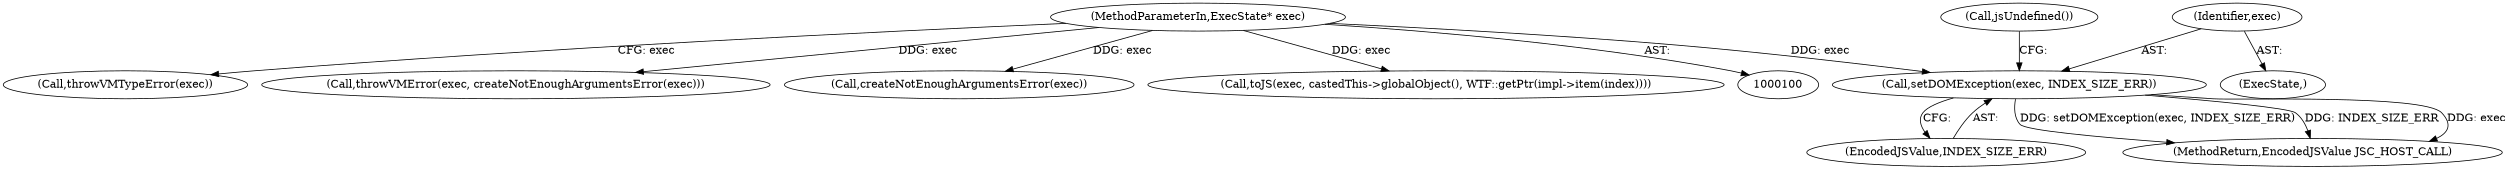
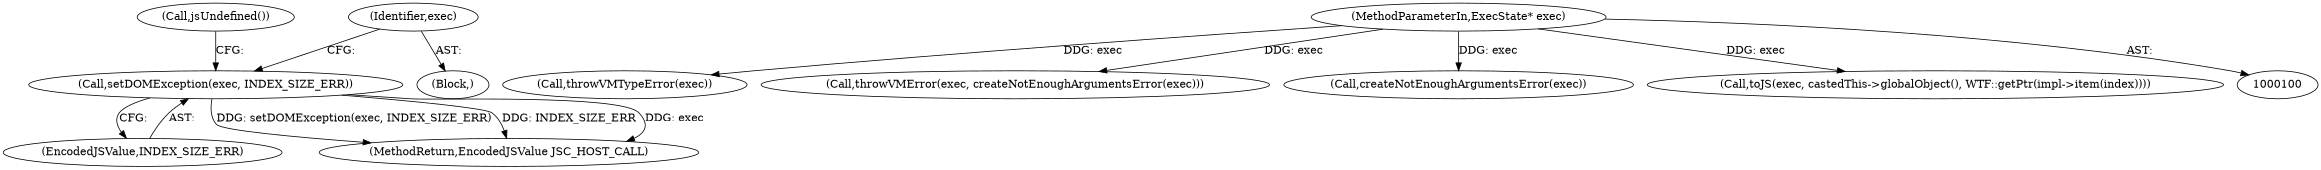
(1627, 41) -> none
(646, 51) -> (1093, 51)
(2156, 51) -> (343, 51)
(2273, 85) -> (453, 85)
